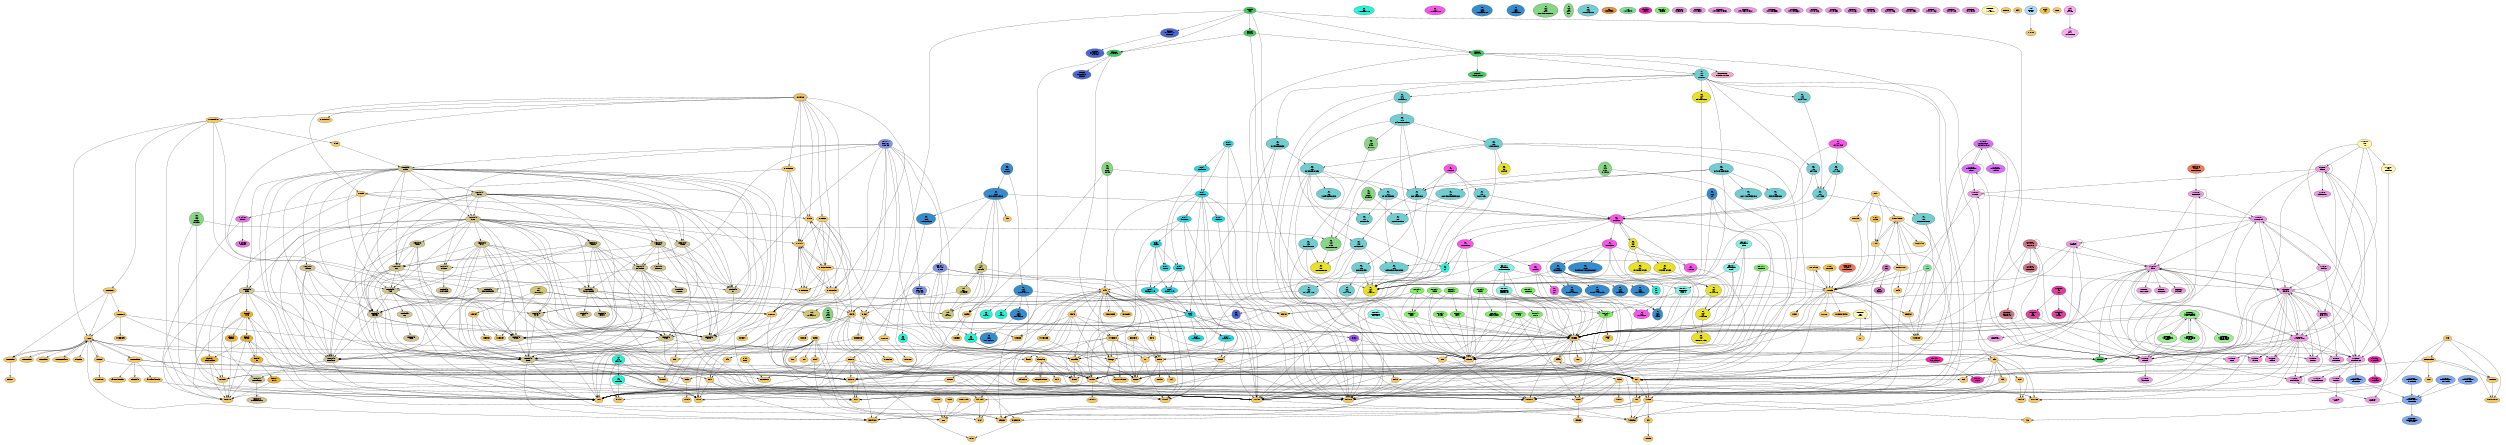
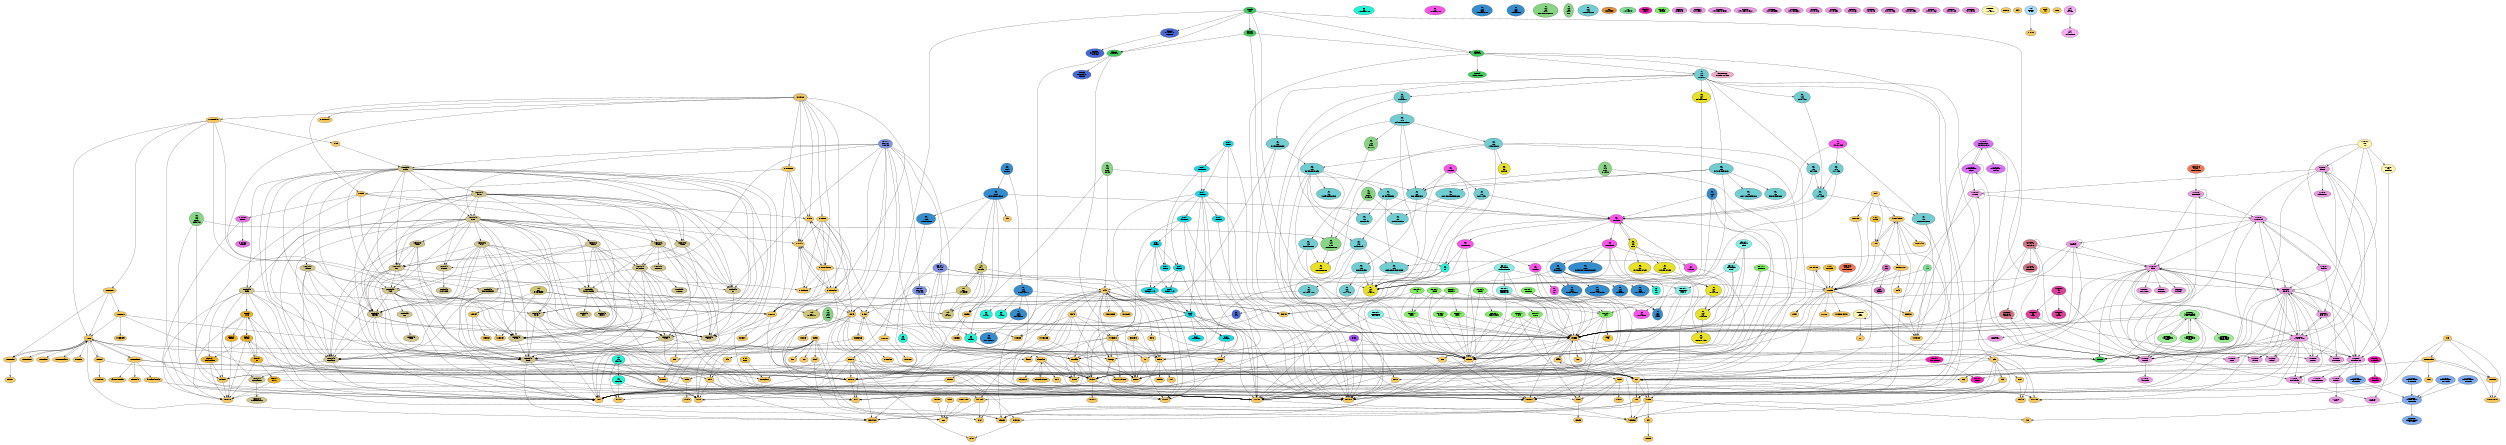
(196, 219) -> (196, 219)
(799, 267) -> none
(539, 290) -> (539, 290)
(1271, 327) -> (1265, 362)
(1226, 338) -> (1226, 338)
(2272, 360) -> (2272, 360)
(1016, 420) -> (1016, 420)
